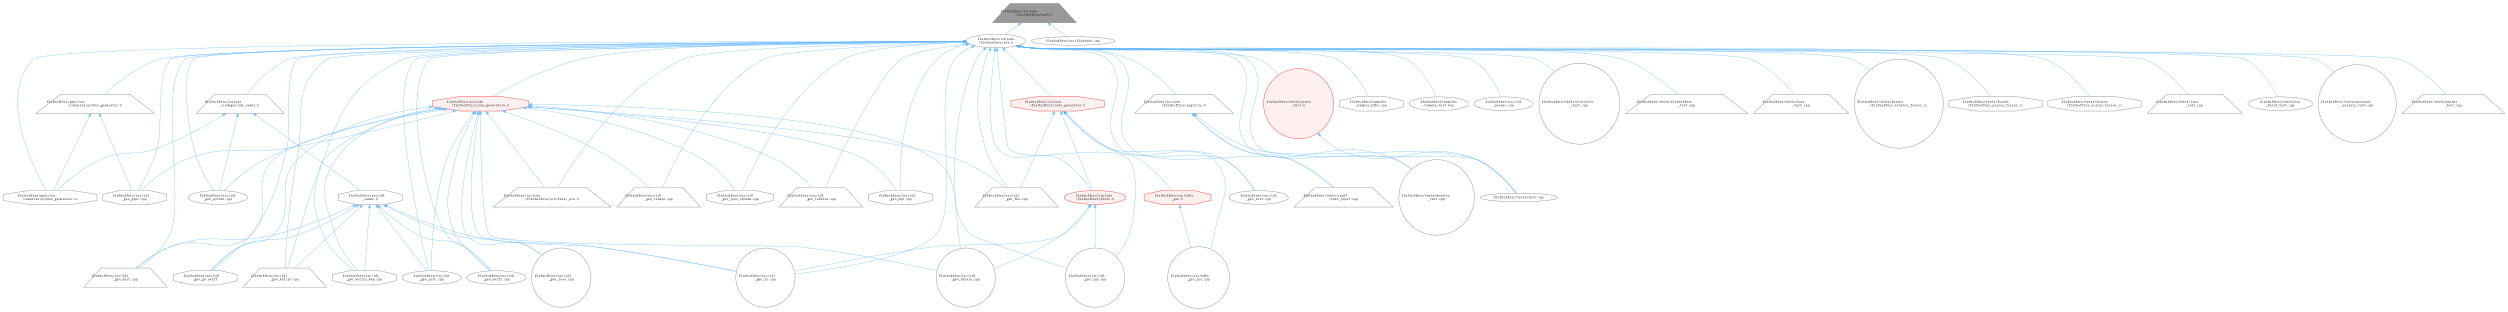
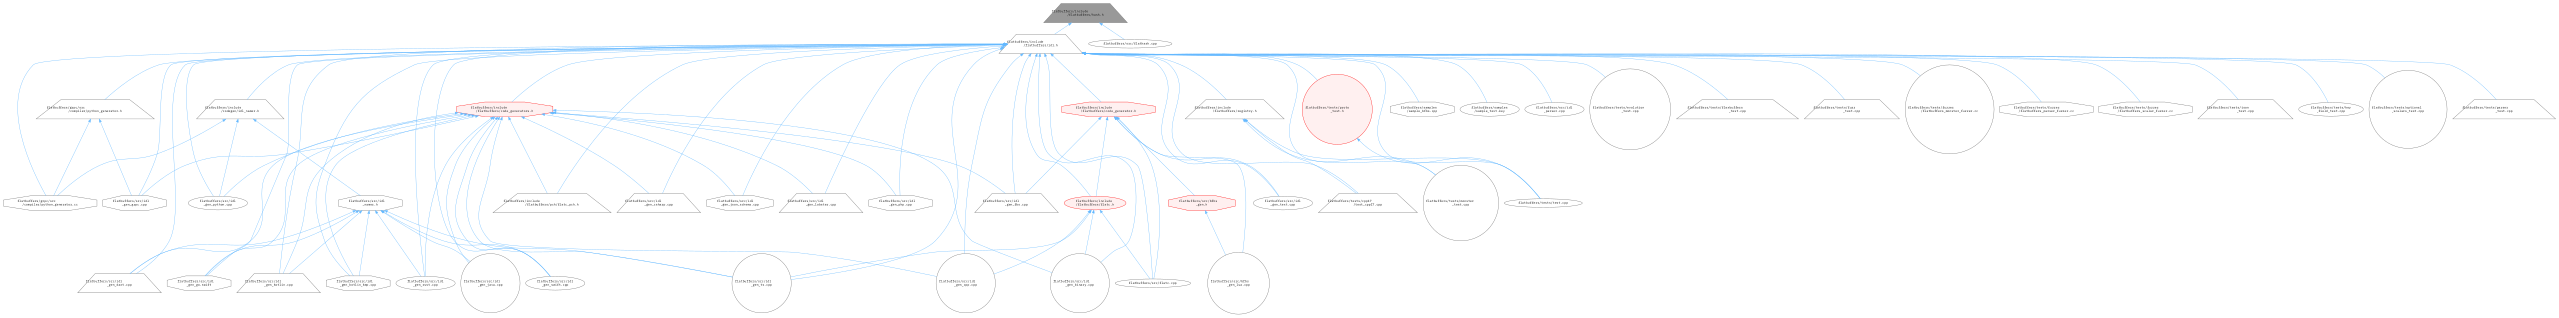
(996, 41) -> (1041, 44)
none -> (1153, 283)
